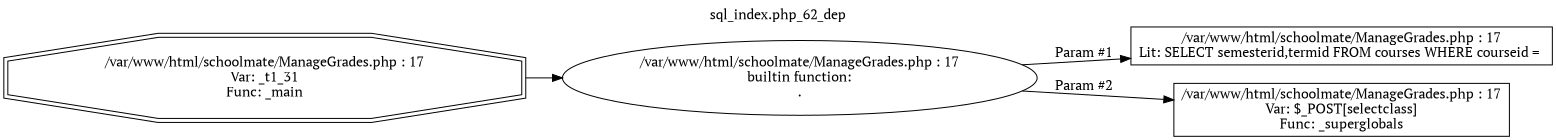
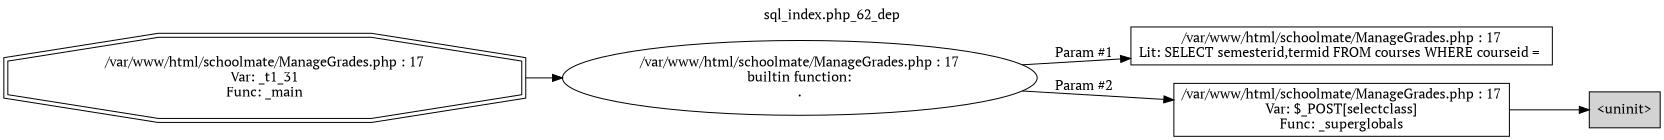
none -> (1625, 110)
